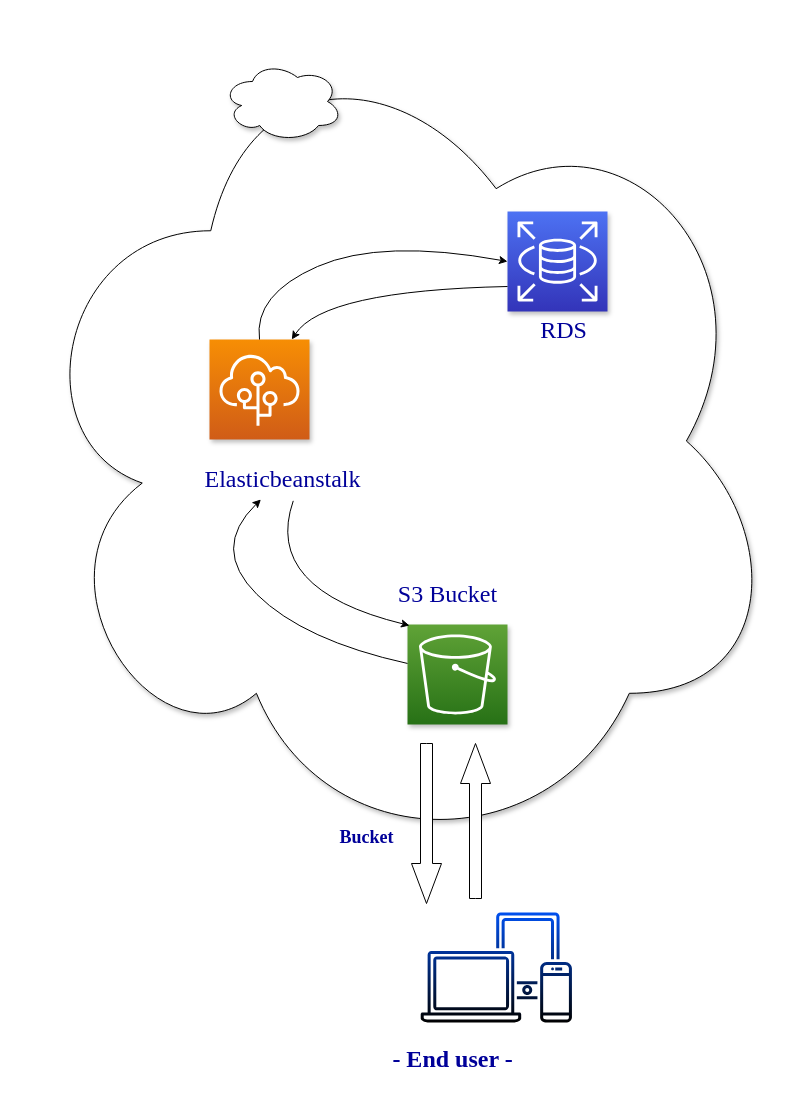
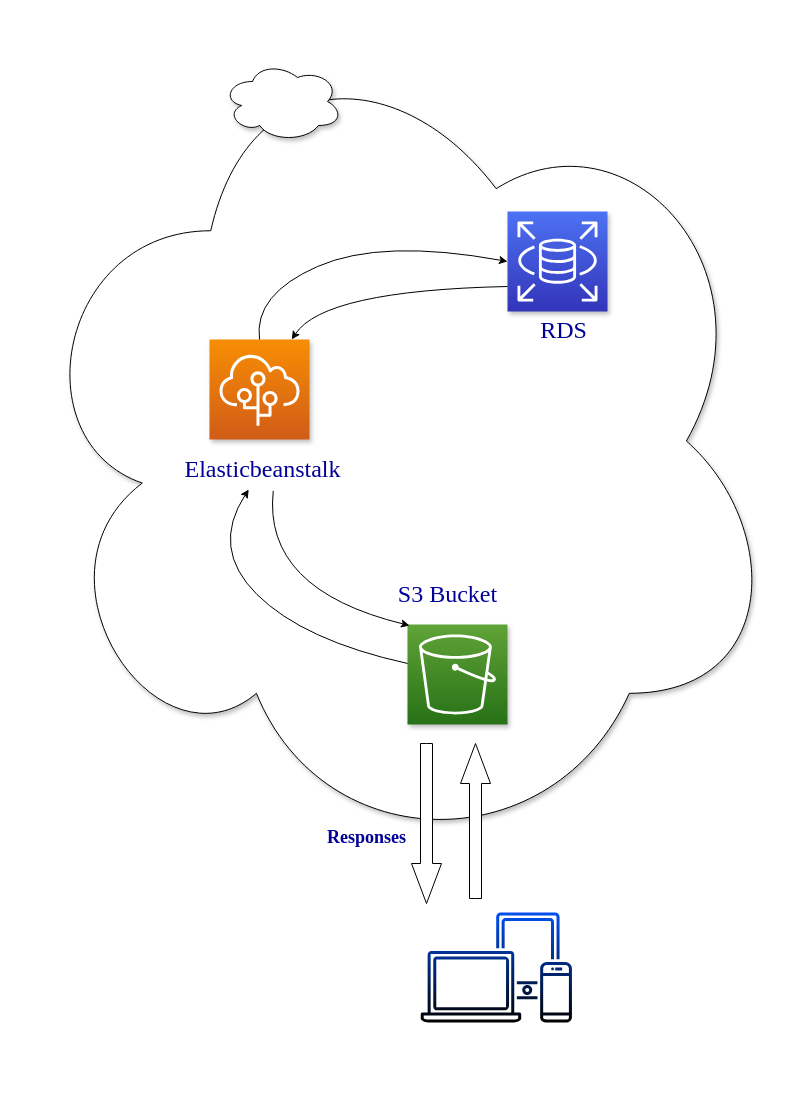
(282, 479) -> (262, 469)
(367, 836) -> (367, 836)
(452, 1059) -> none
